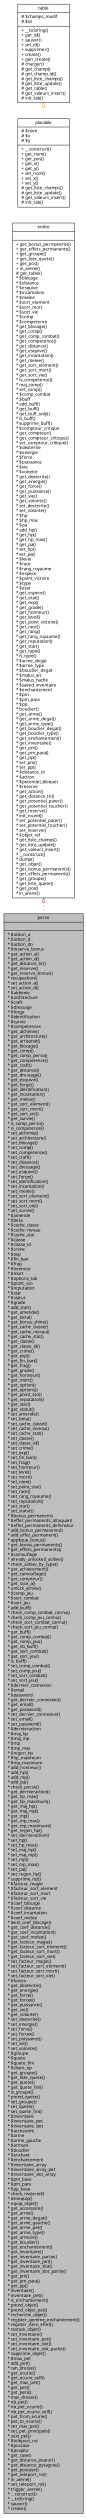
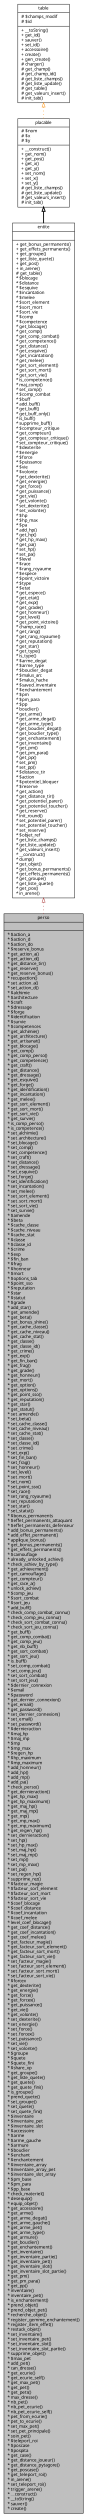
(35, 50) -> (35, 50)
none -> (44, 217)
(28, 627) -> (31, 627)
